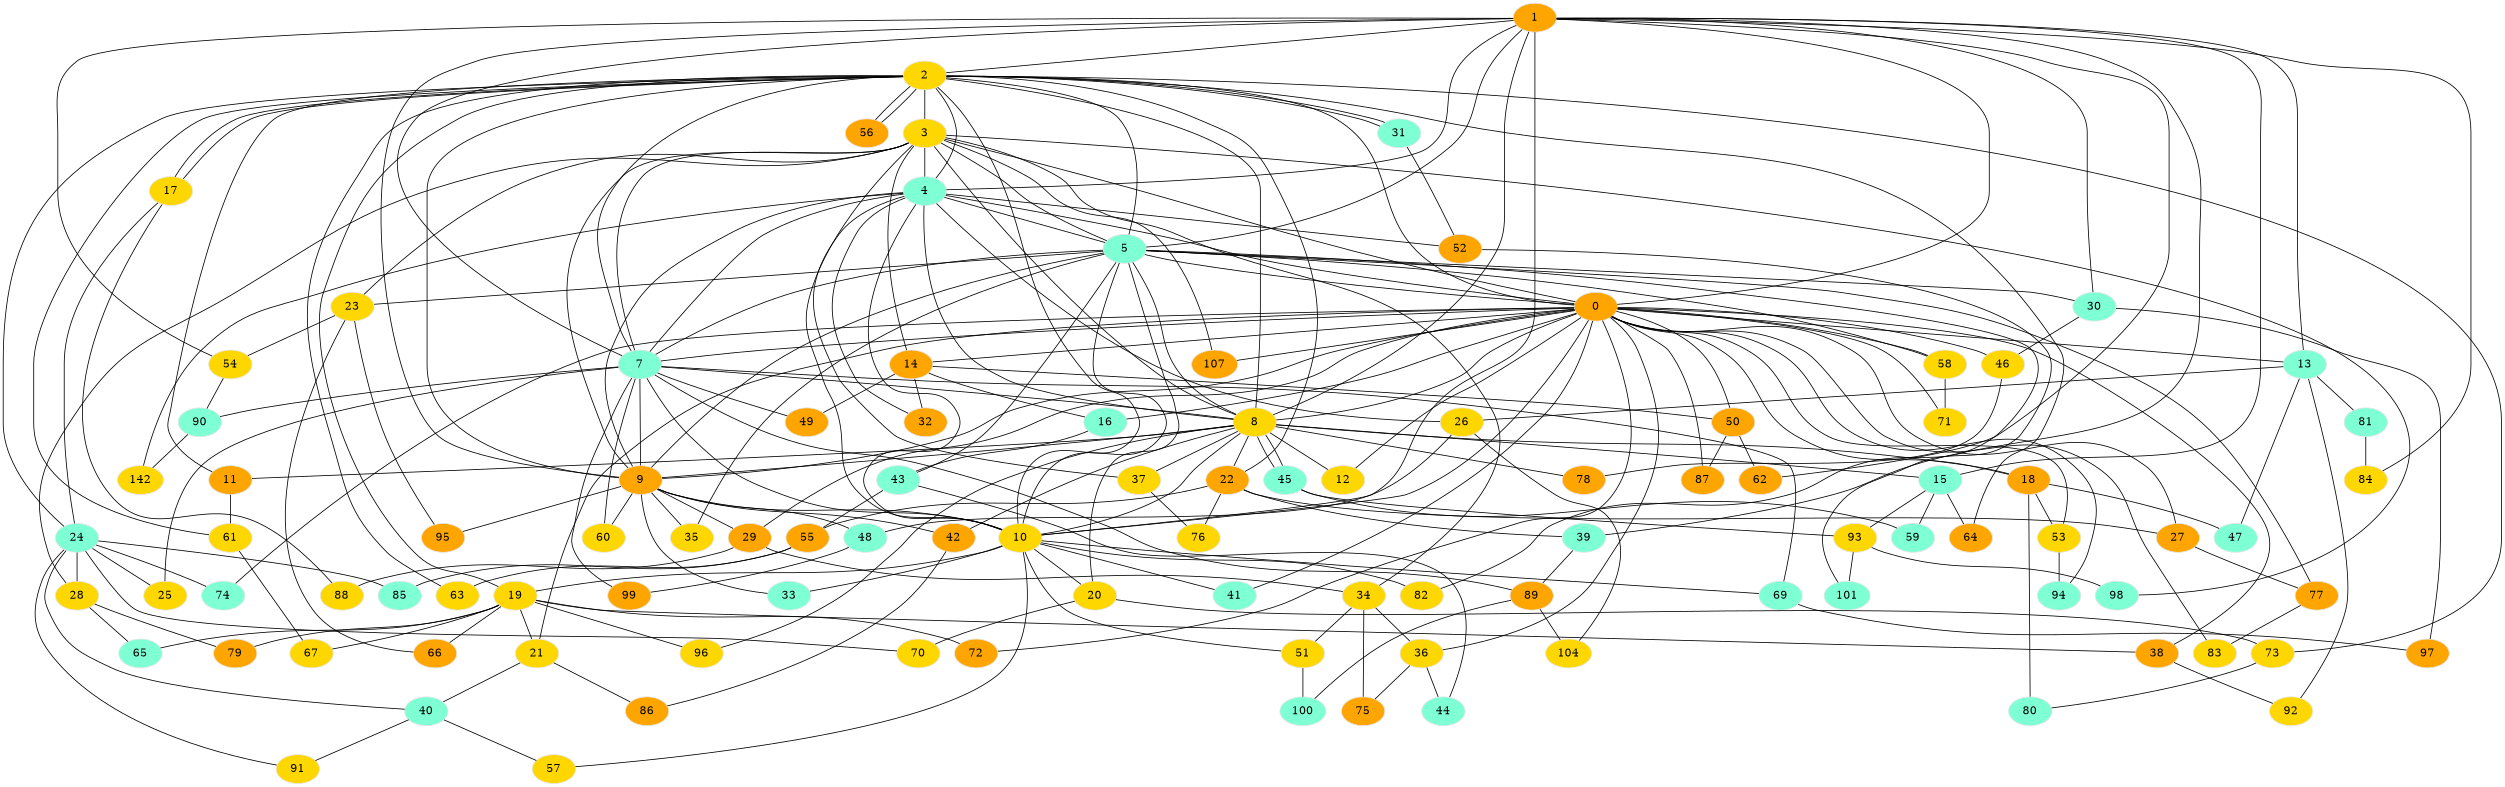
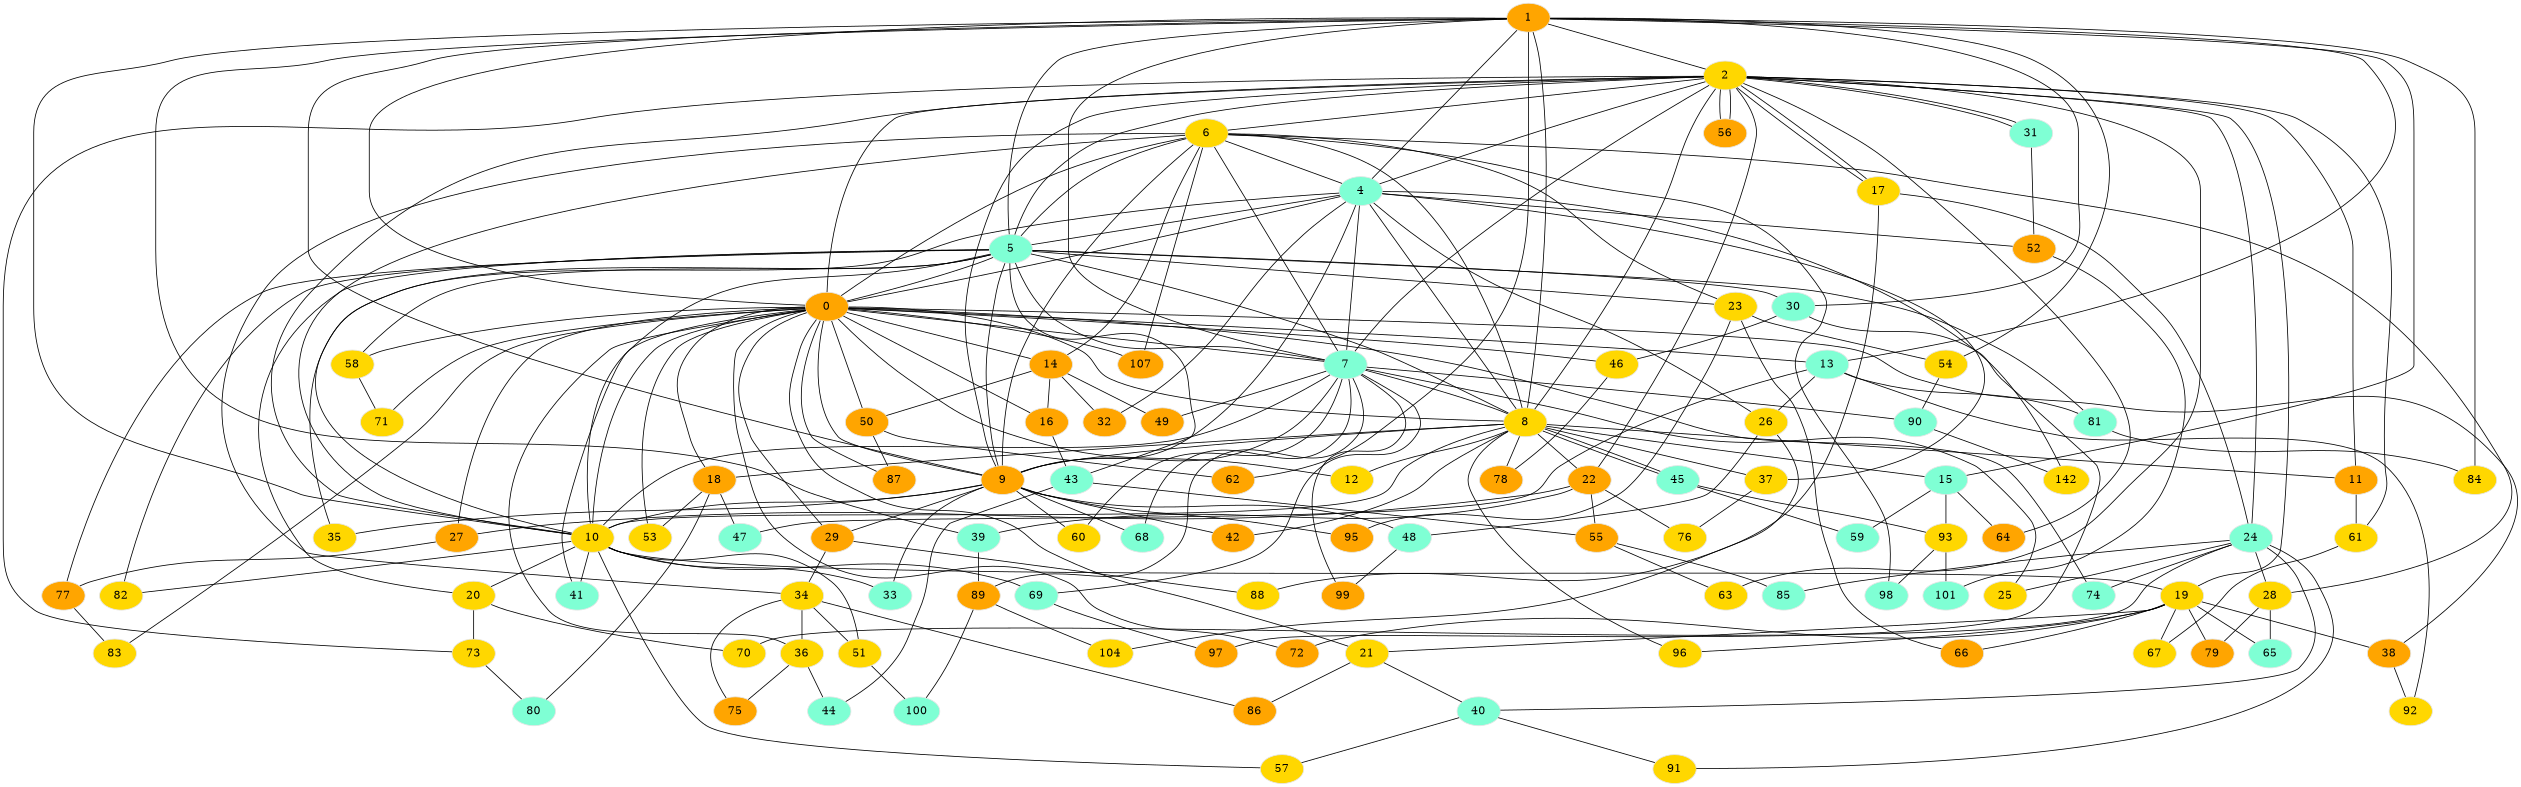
(925, 133) -> (1207, 133)
none -> (1762, 286)
(1105, 422) -> (1047, 422)
none -> (1142, 538)
(2059, 596) -> none
(821, 653) -> (1028, 655)
